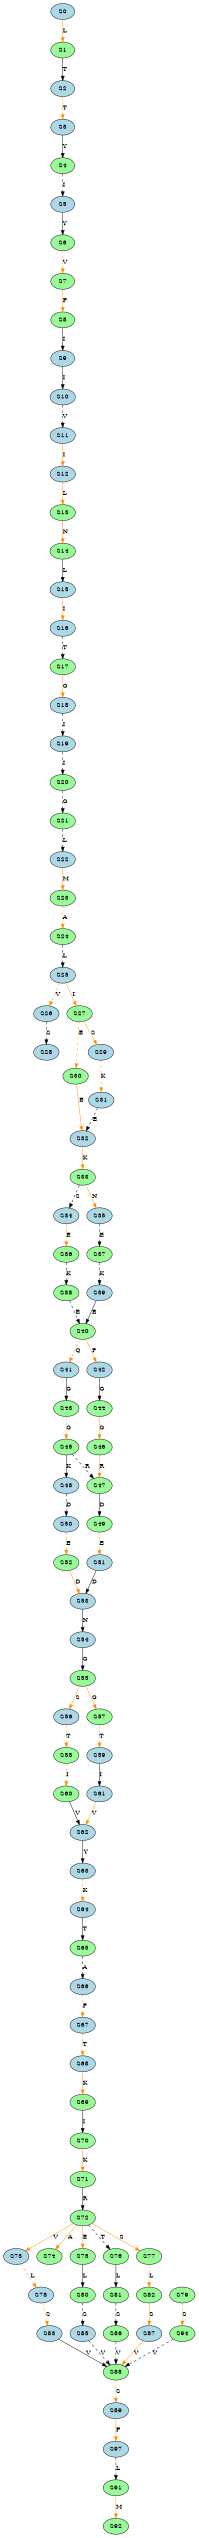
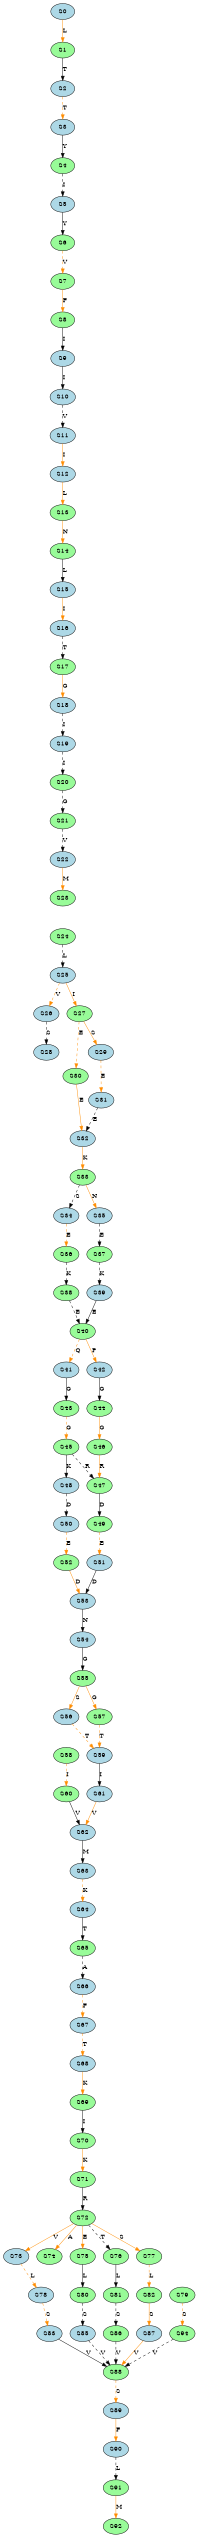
(65, 840) -> (65, 840)
(63, 915) -> none
(103, 1076) -> (103, 1076)
(66, 1734) -> (81, 1734)
(86, 1852) -> (86, 1852)
(116, 2449) -> (116, 2449)
